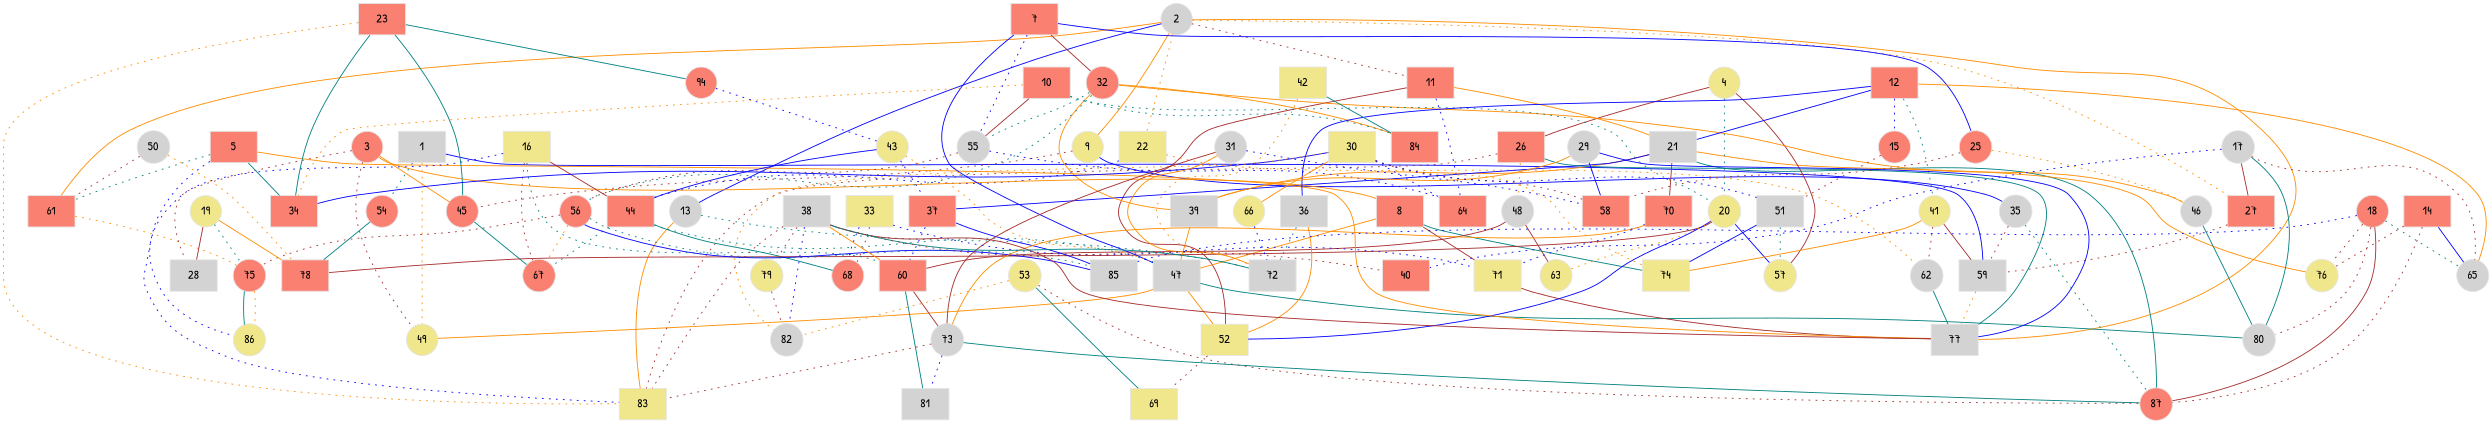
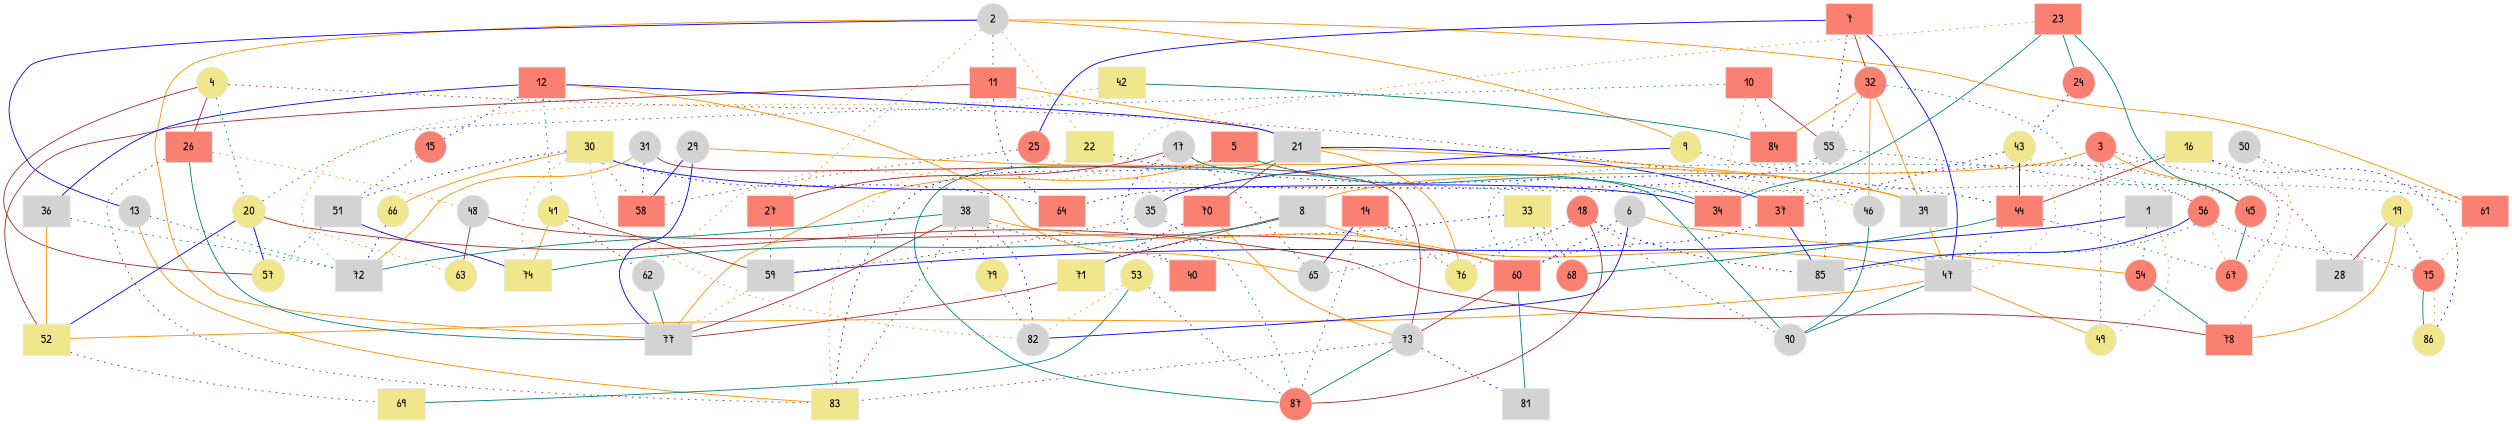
(701, 83) -> (2079, 83)
none -> (1305, 129)
(1400, 211) -> (1303, 211)
none -> (1630, 211)
(2259, 340) -> (1790, 340)
